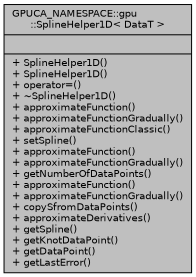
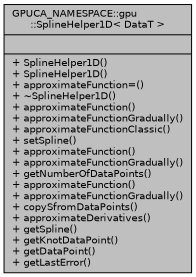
(47, 85) -> (78, 85)
